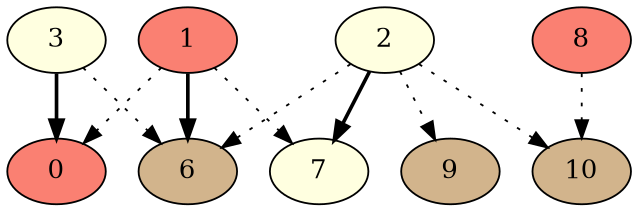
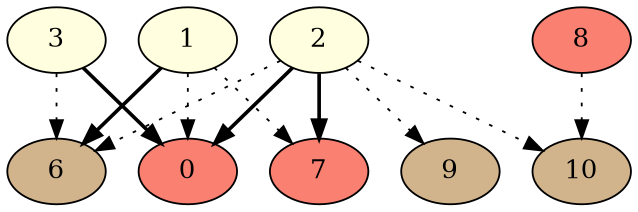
(188, 40) -> (188, 40)
none -> (262, 98)
(319, 171) -> (319, 171)
